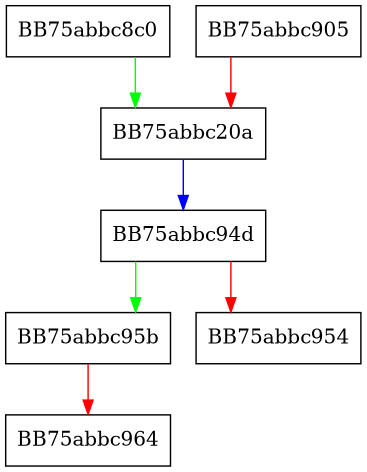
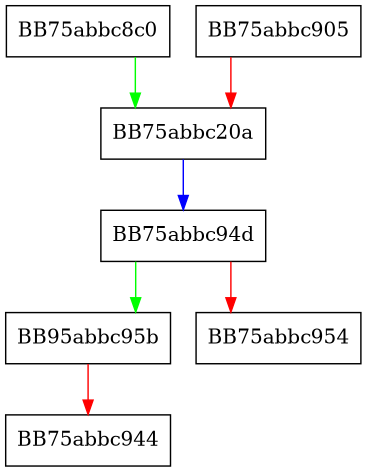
(88, 338) -> (88, 338)
(88, 440) -> (88, 440)
